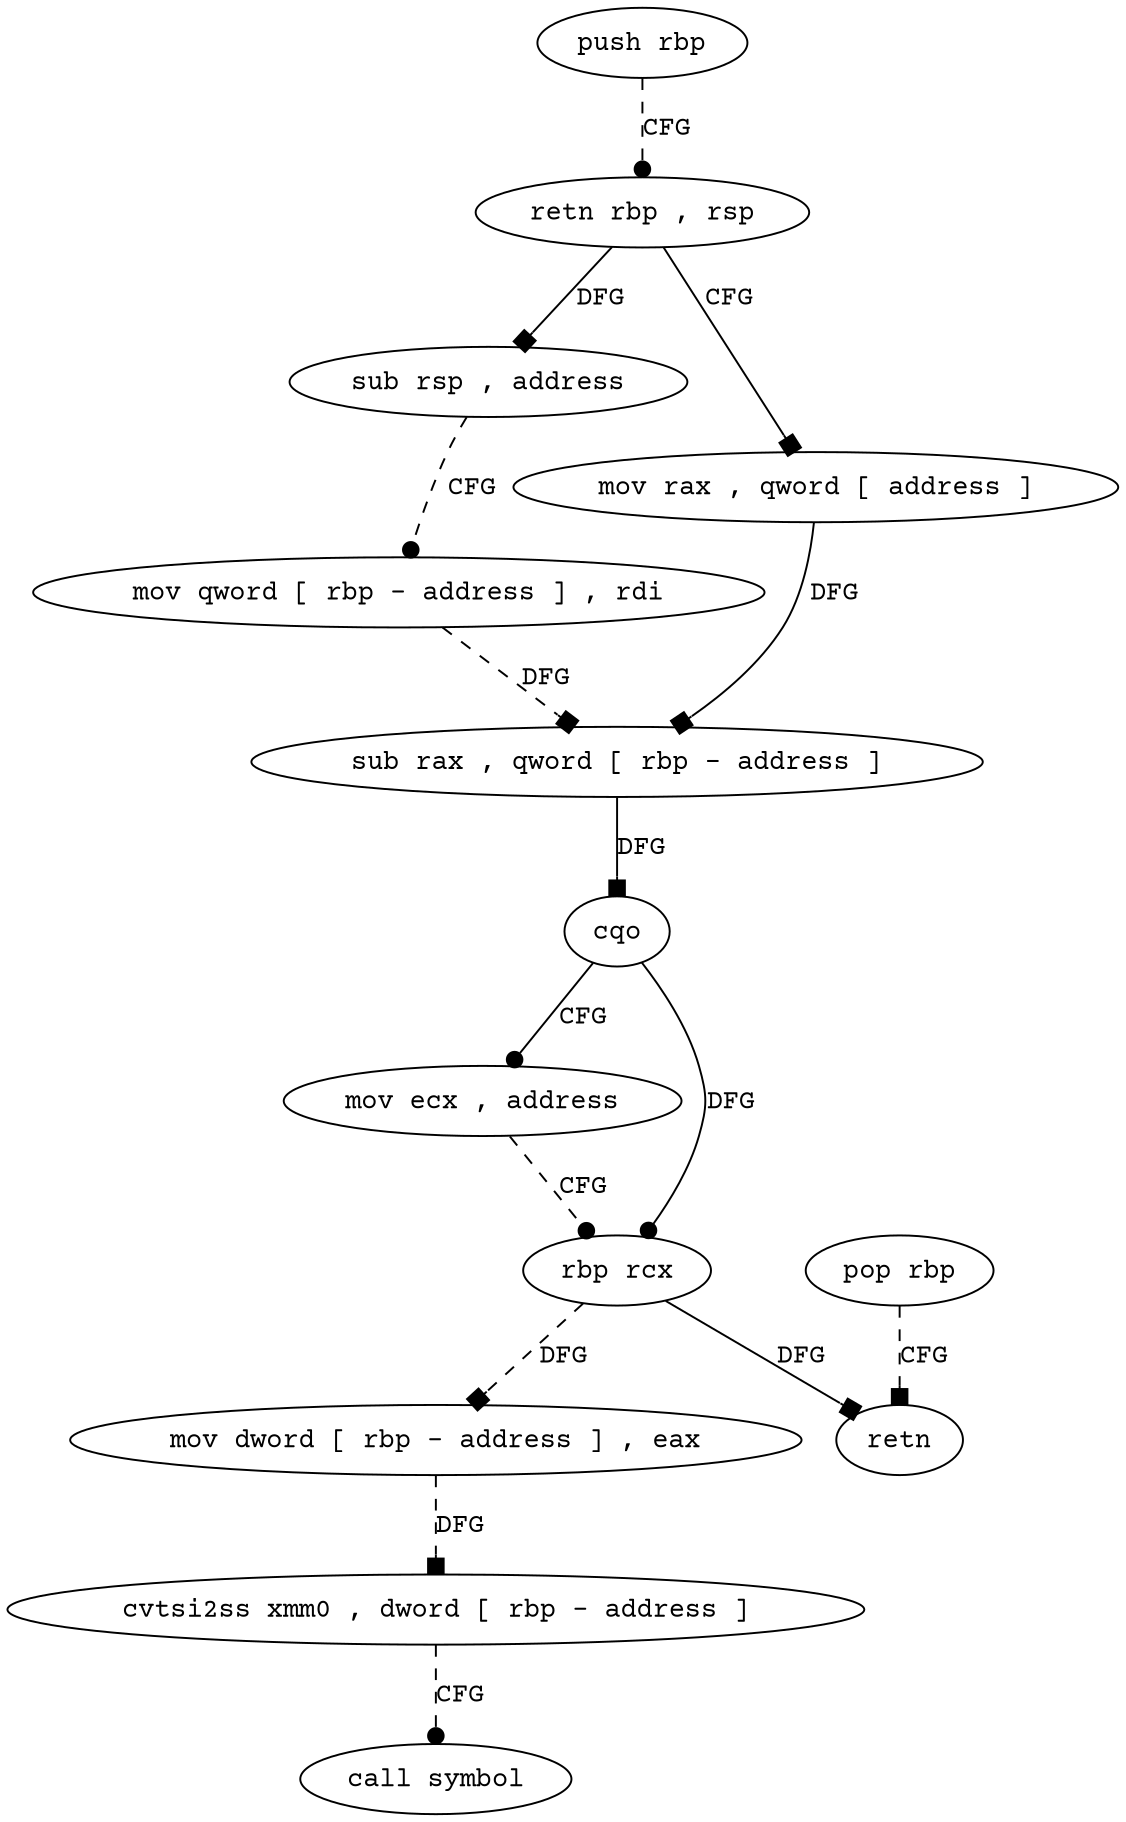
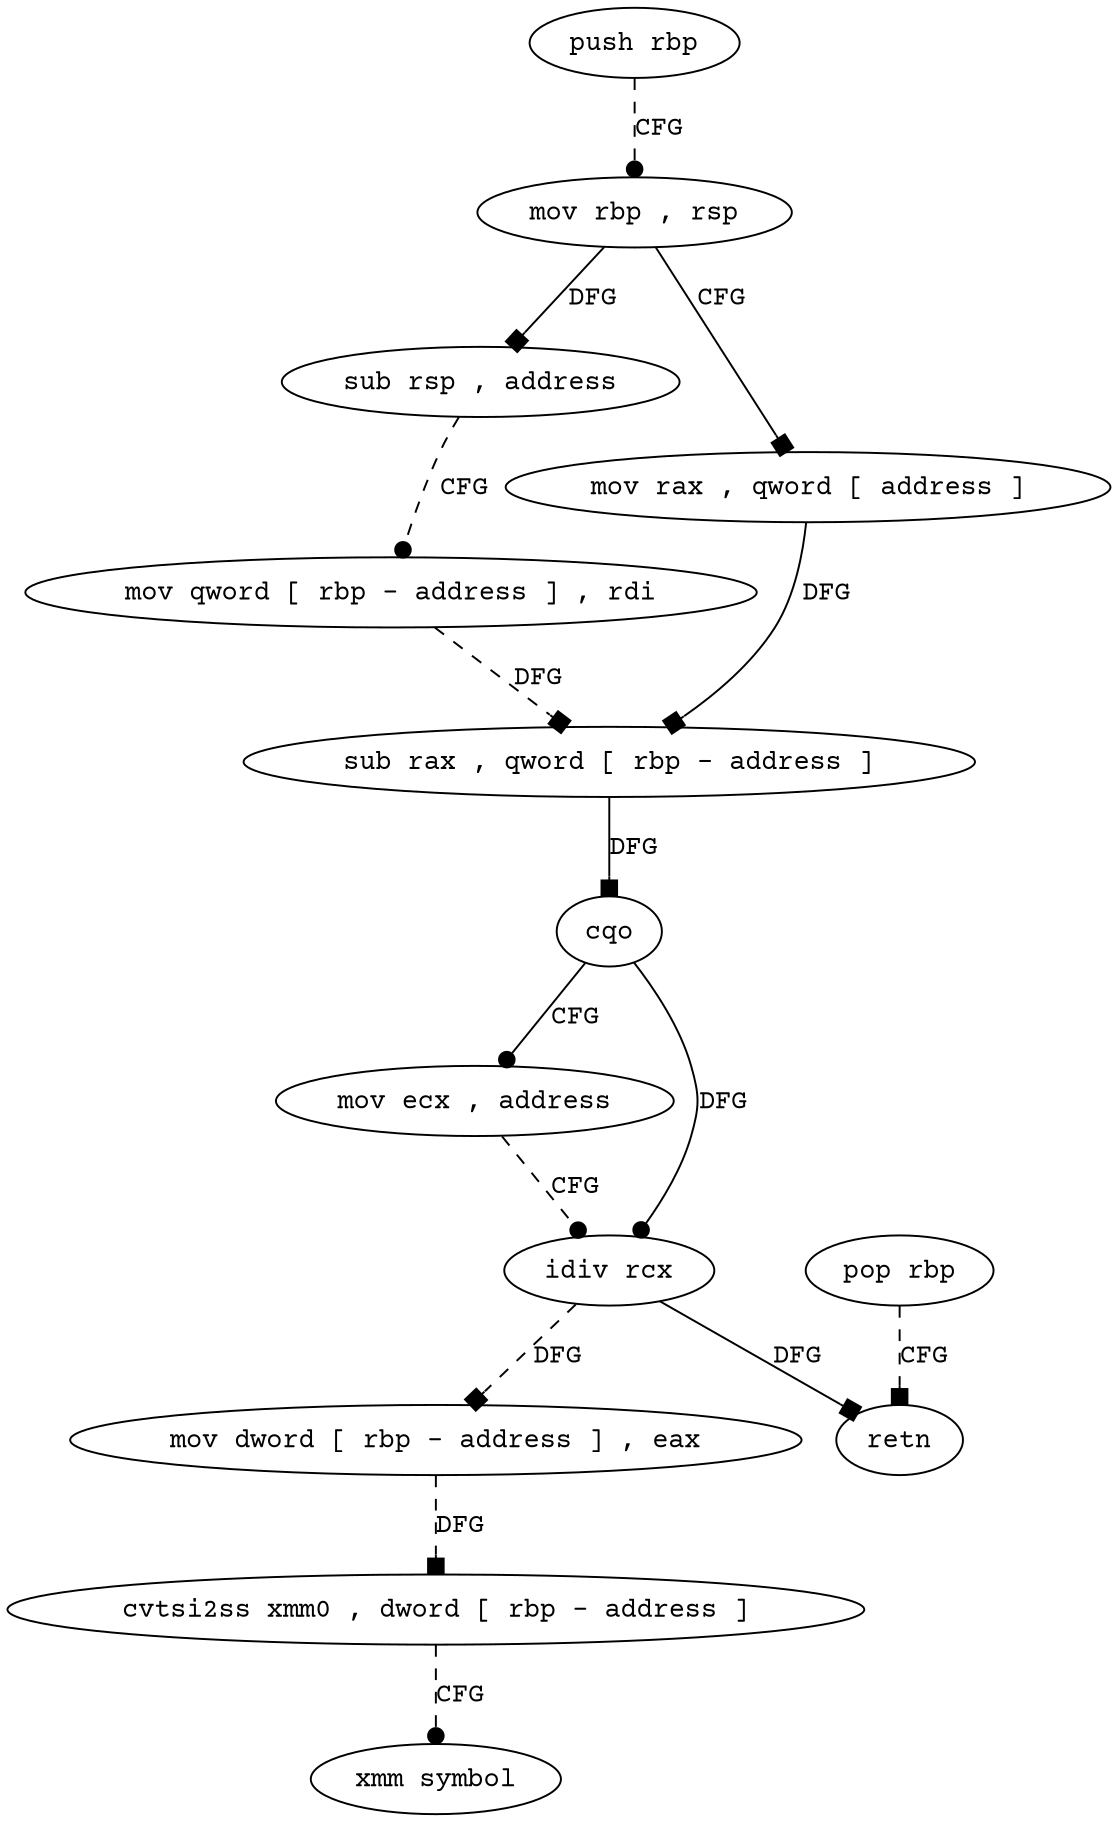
(642, 212) -> (635, 212)
(617, 1270) -> (609, 1270)
(436, 1779) -> (436, 1779)
